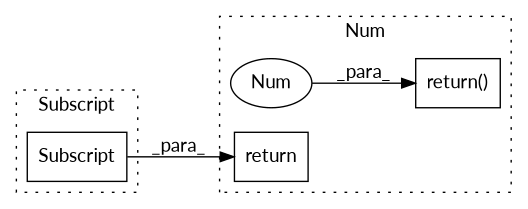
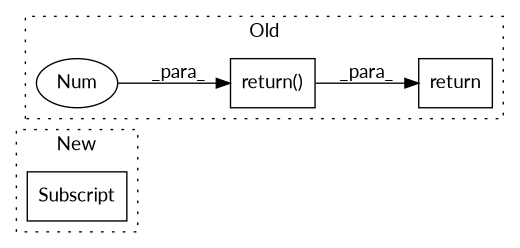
(365, 32) -> (264, 32)
(77, 106) -> (77, 145)
(174, 157) -> (360, 83)
